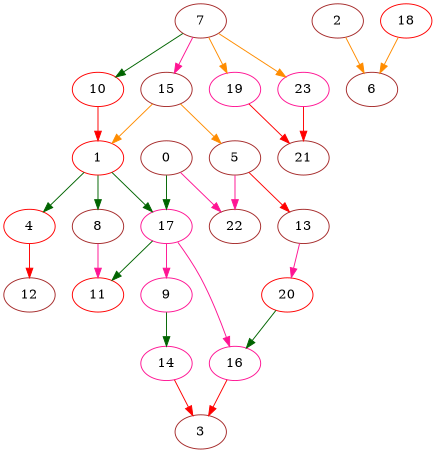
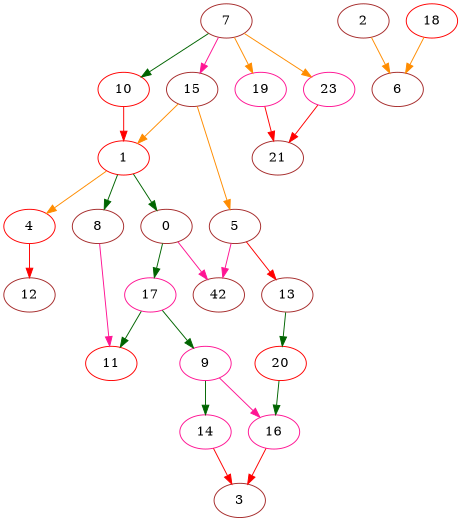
(67, 189) -> (81, 189)
(129, 189) -> (142, 188)
(235, 226) -> (219, 295)
(166, 256) -> (175, 325)
(297, 256) -> (284, 325)
(206, 288) -> (236, 394)
